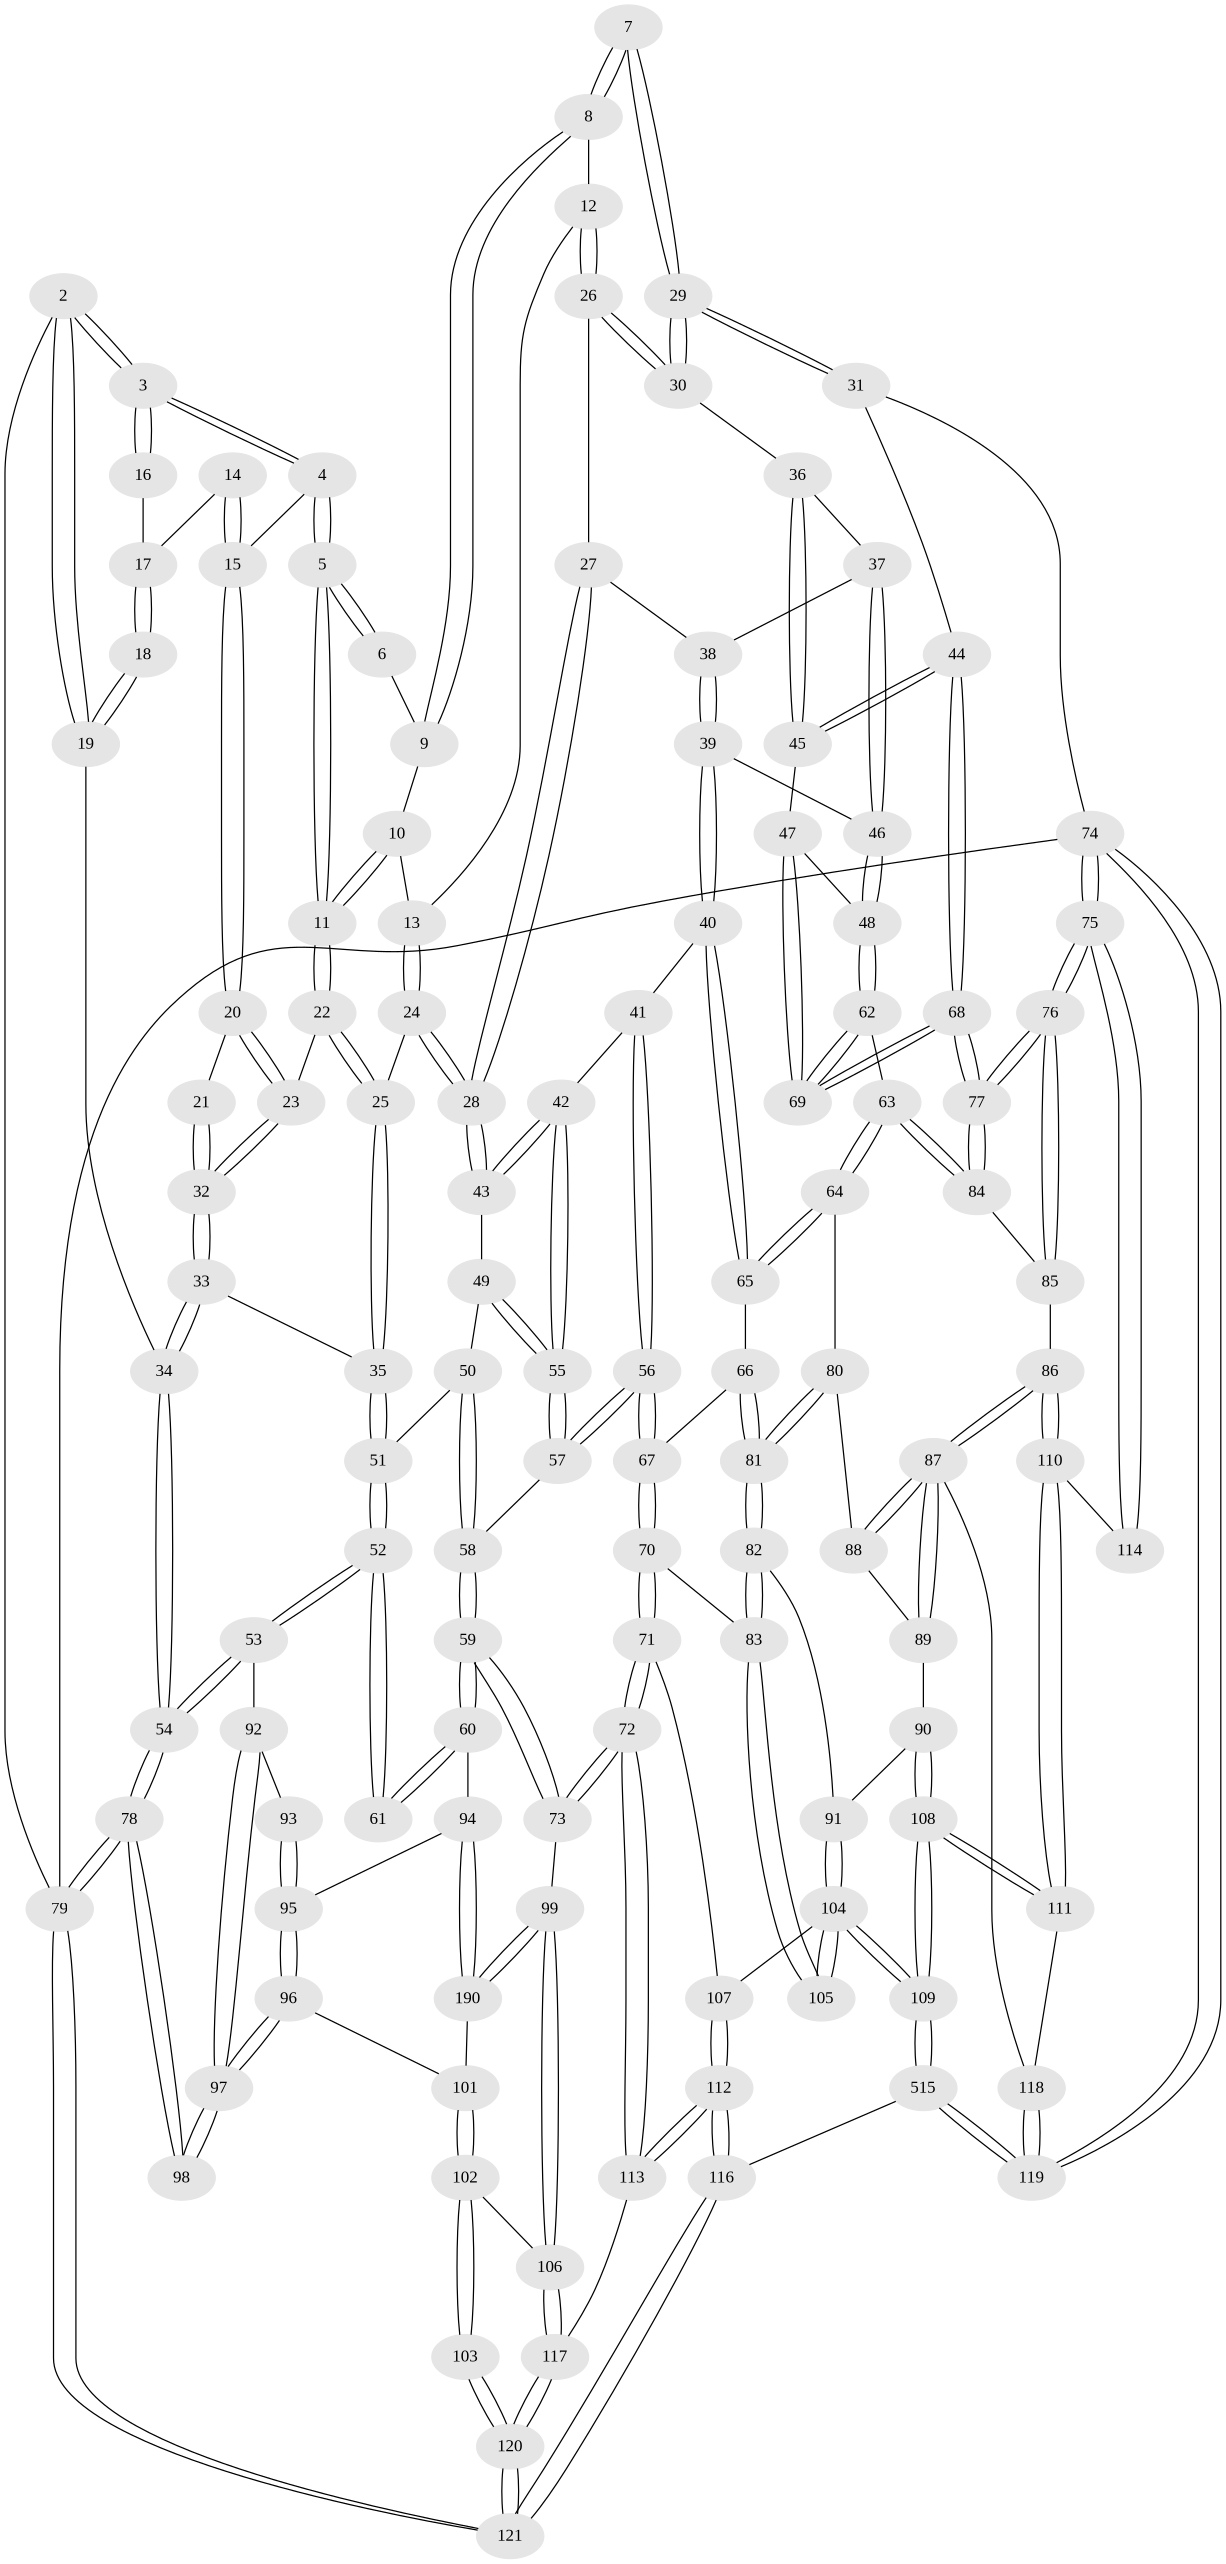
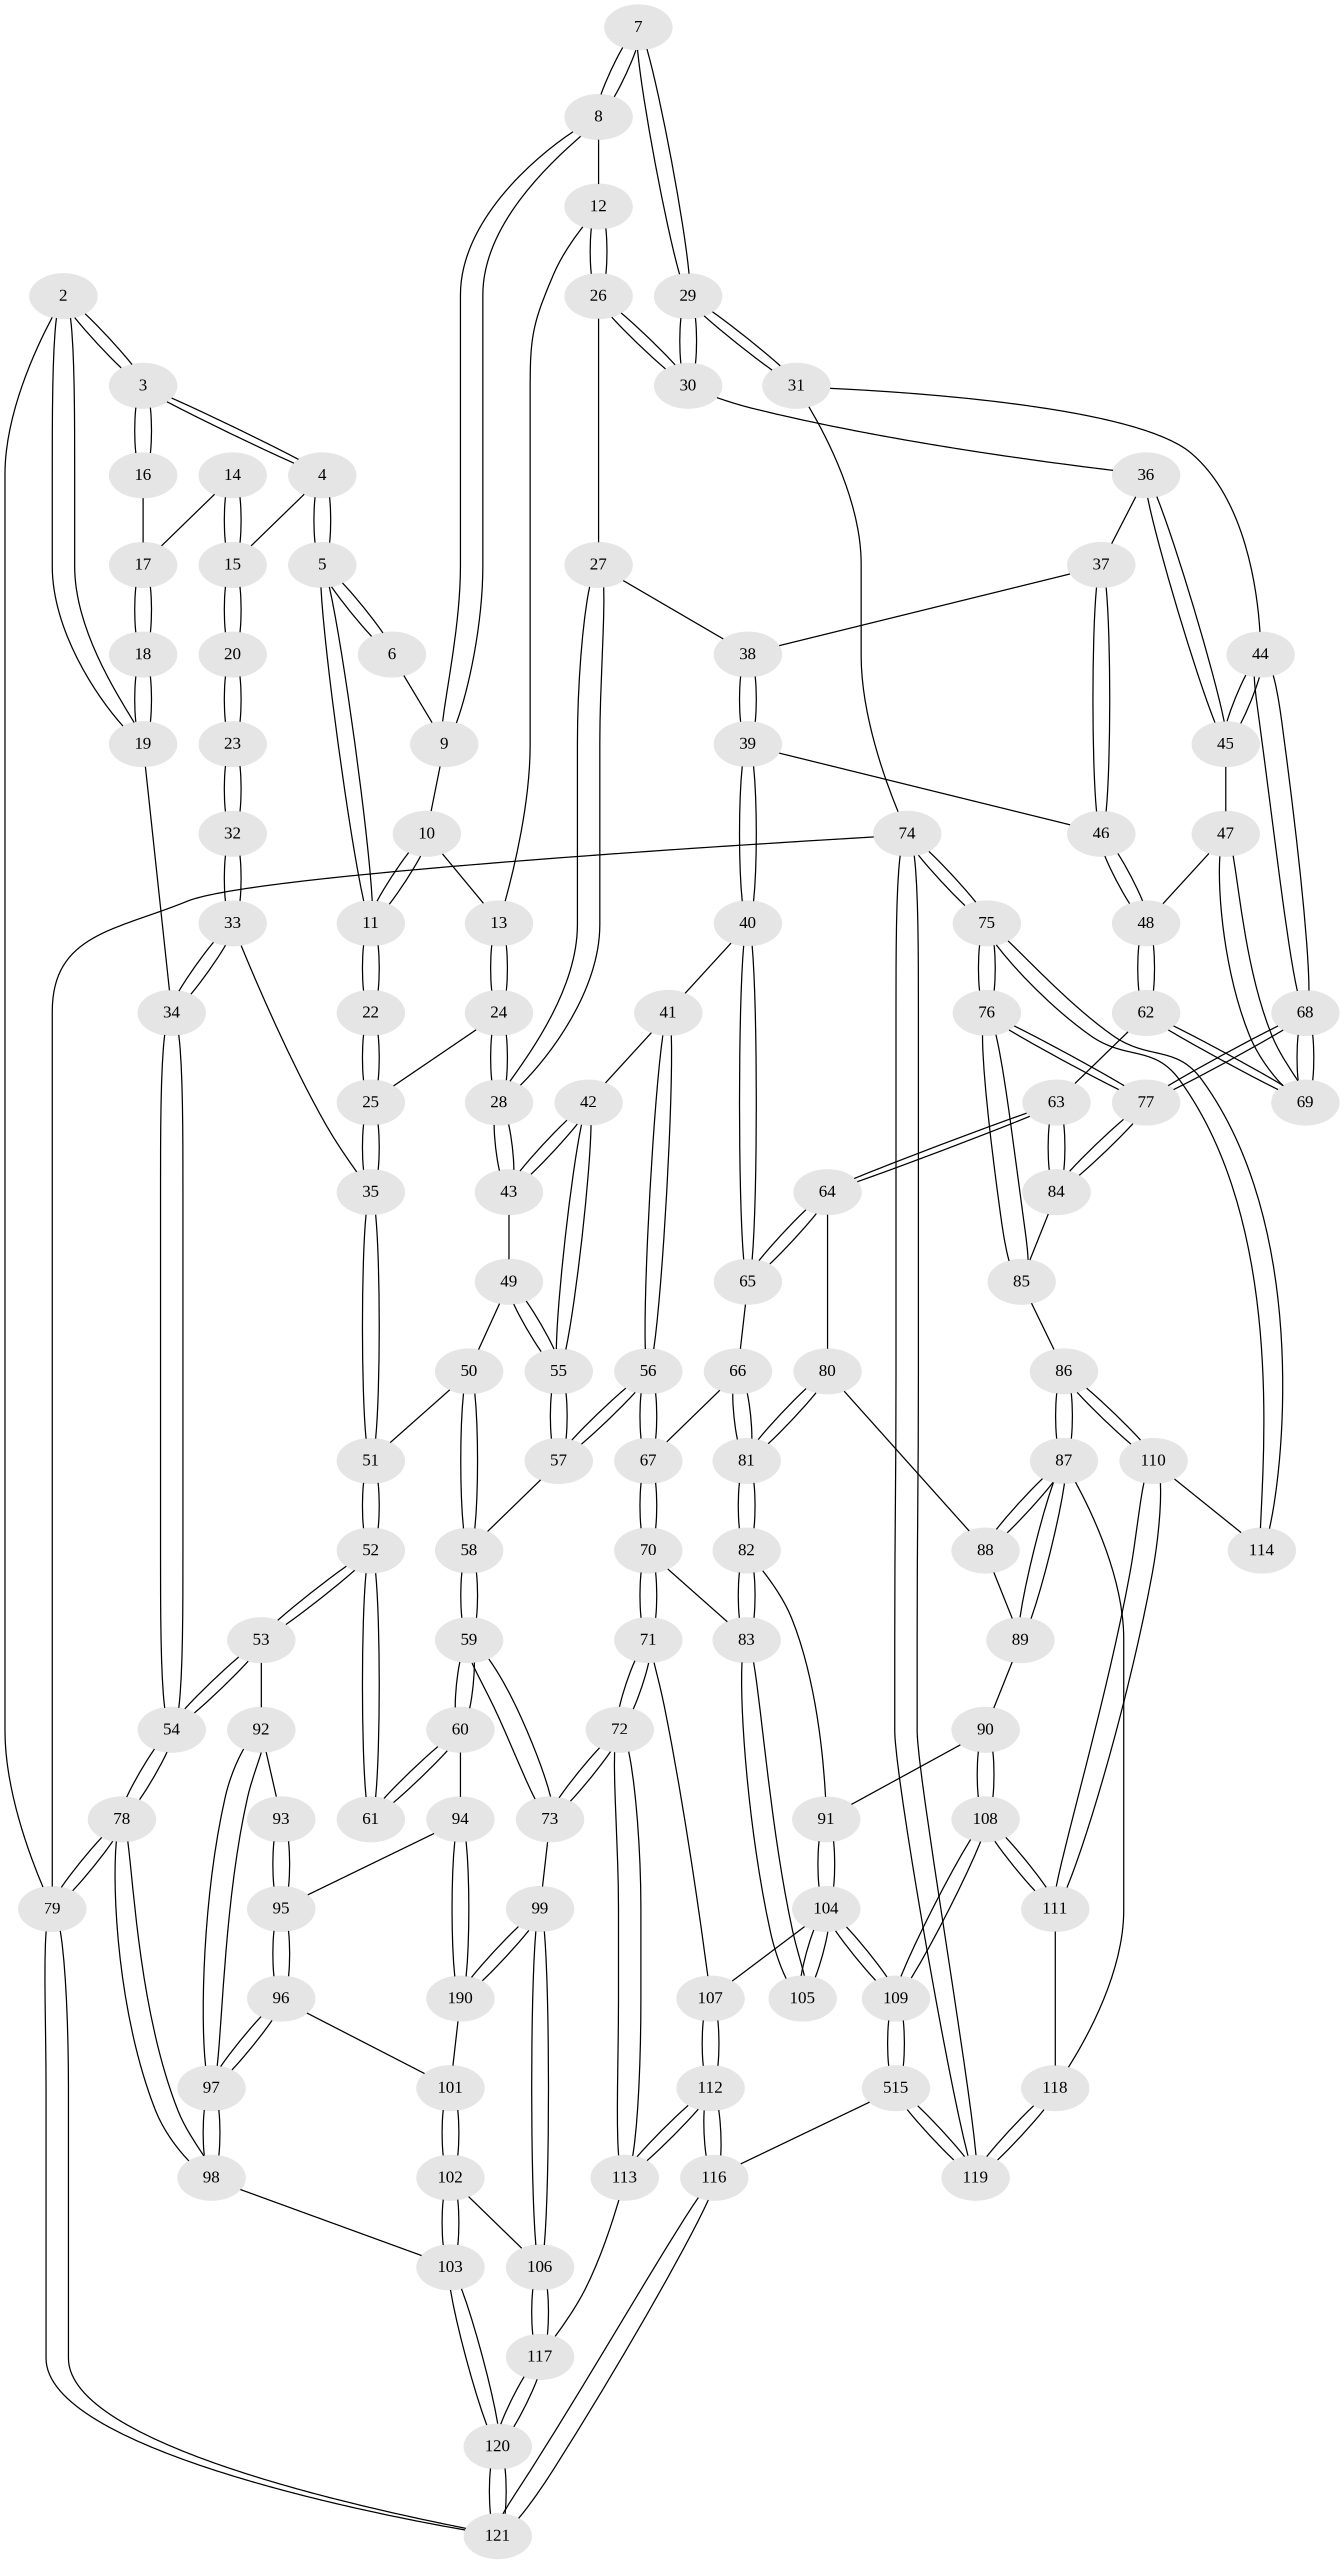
(307, 1058) -> none
(202, 1103) -> none
none -> (331, 2223)
